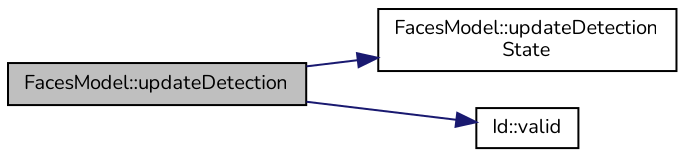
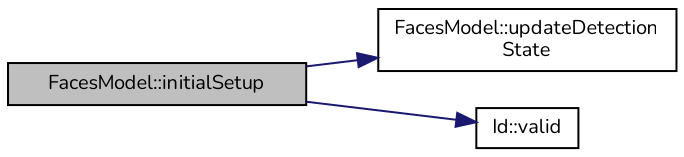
(157, 84) -> (157, 84)
